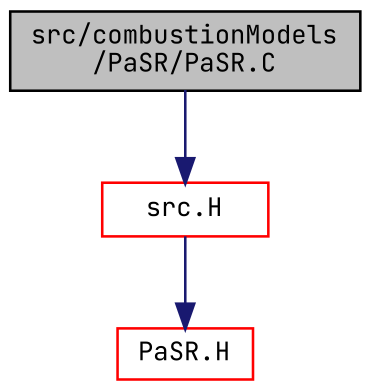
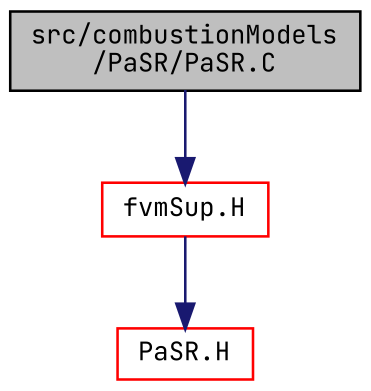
(185, 210) -> (185, 210)
